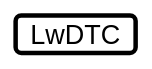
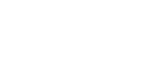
(75, 34) -> none
